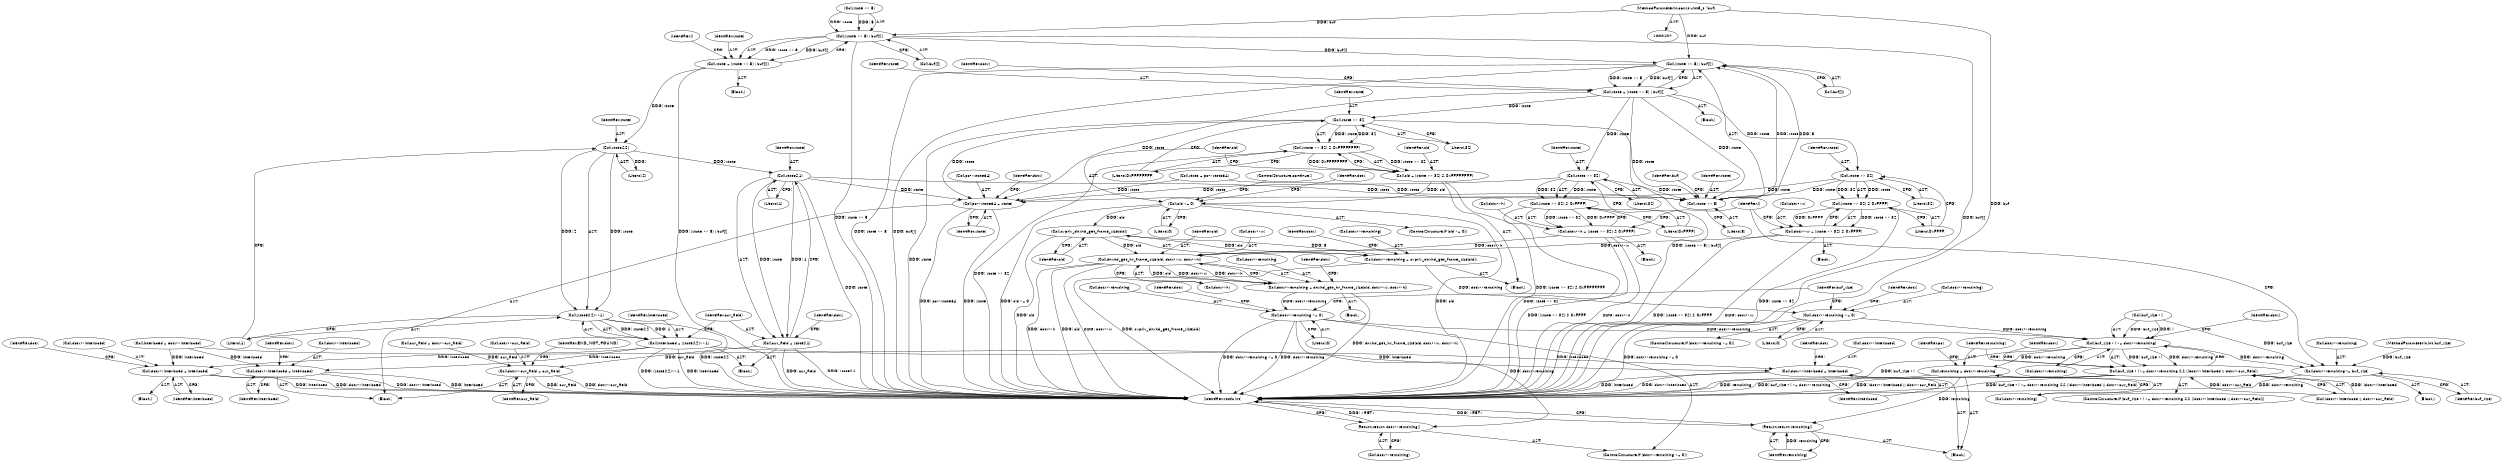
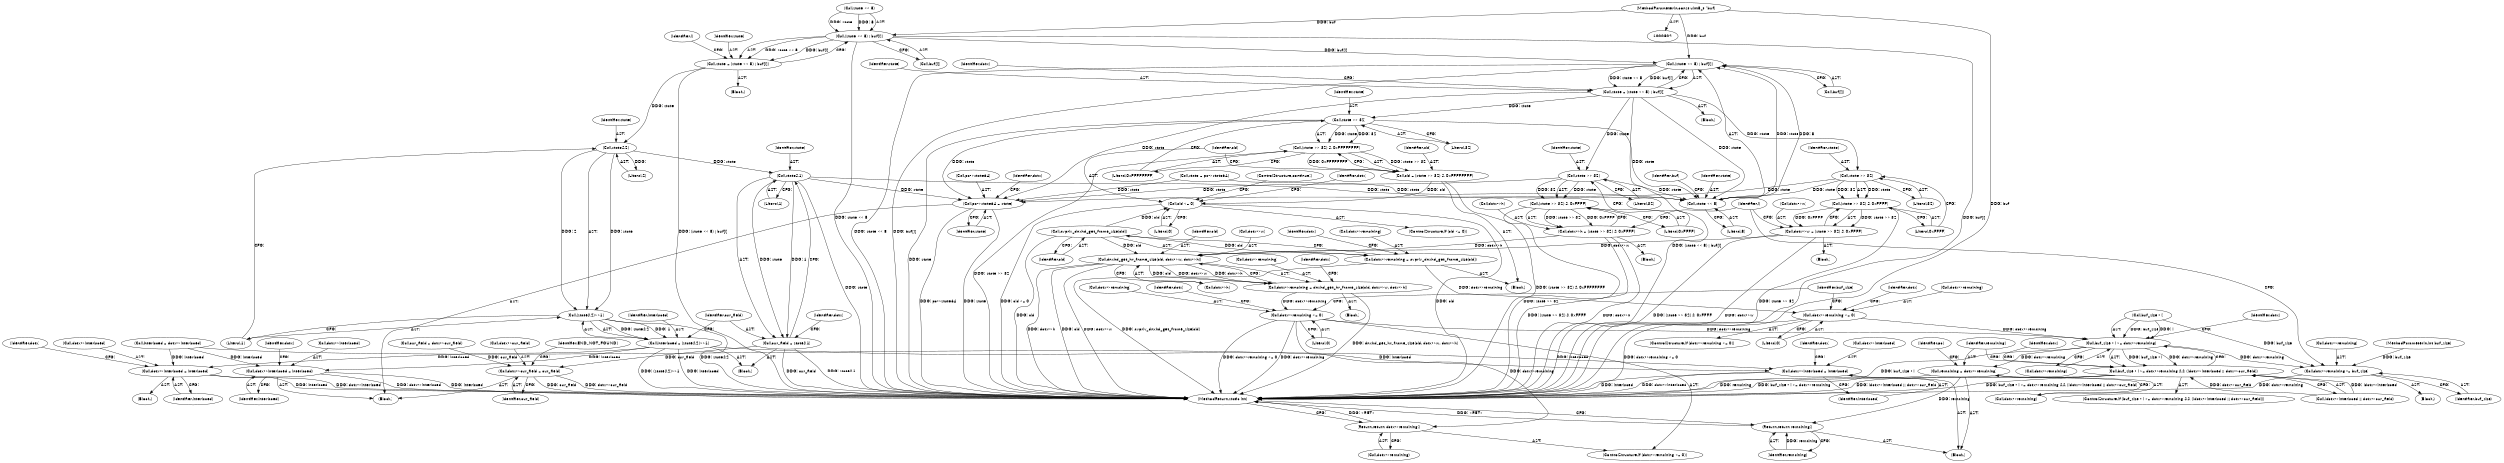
(1663, 36) -> (1663, 36)
(1127, 210) -> (1135, 217)
(1319, 246) -> (1319, 246)
(1223, 399) -> (1223, 399)
